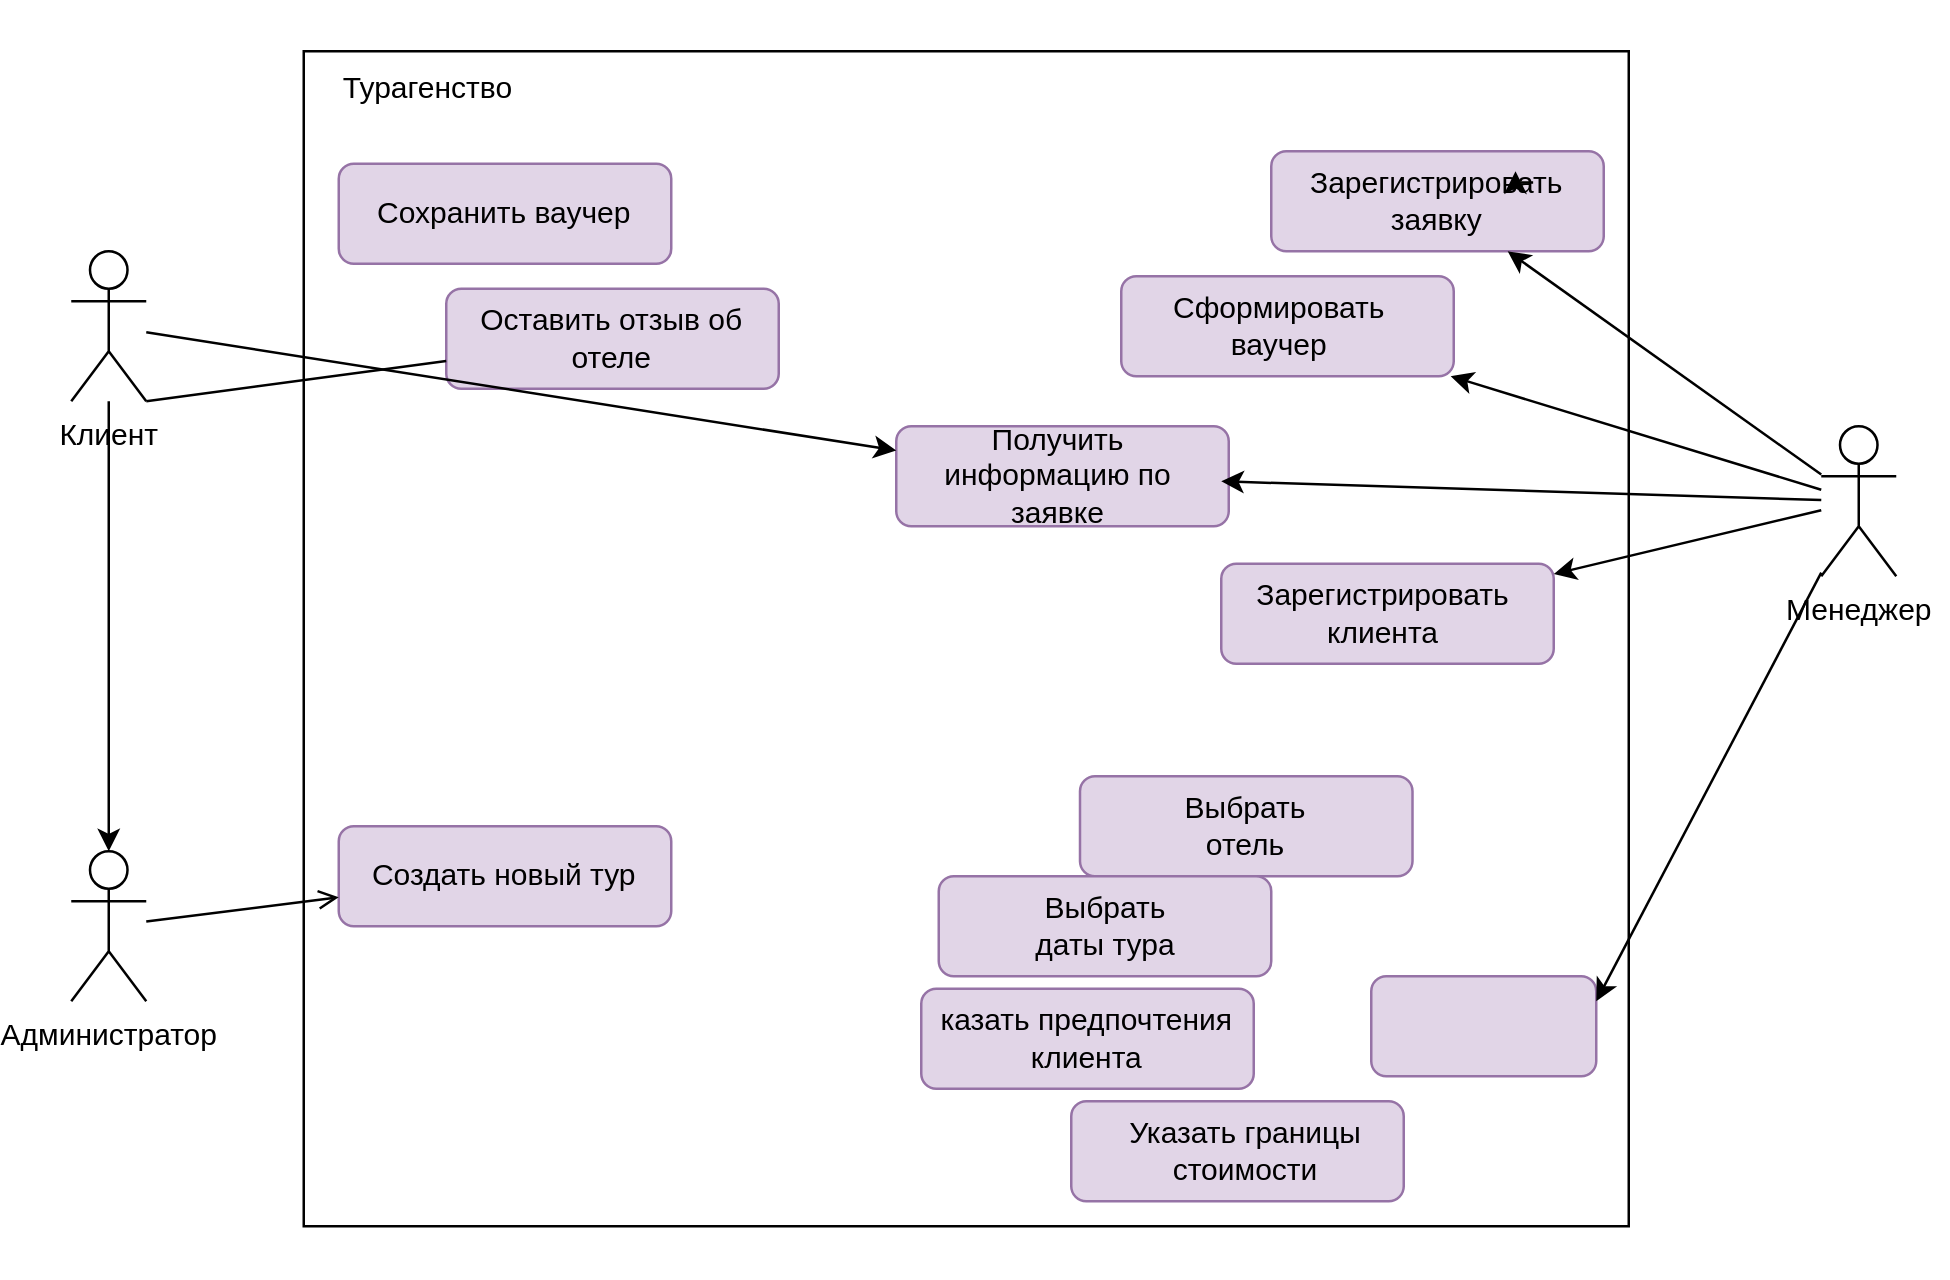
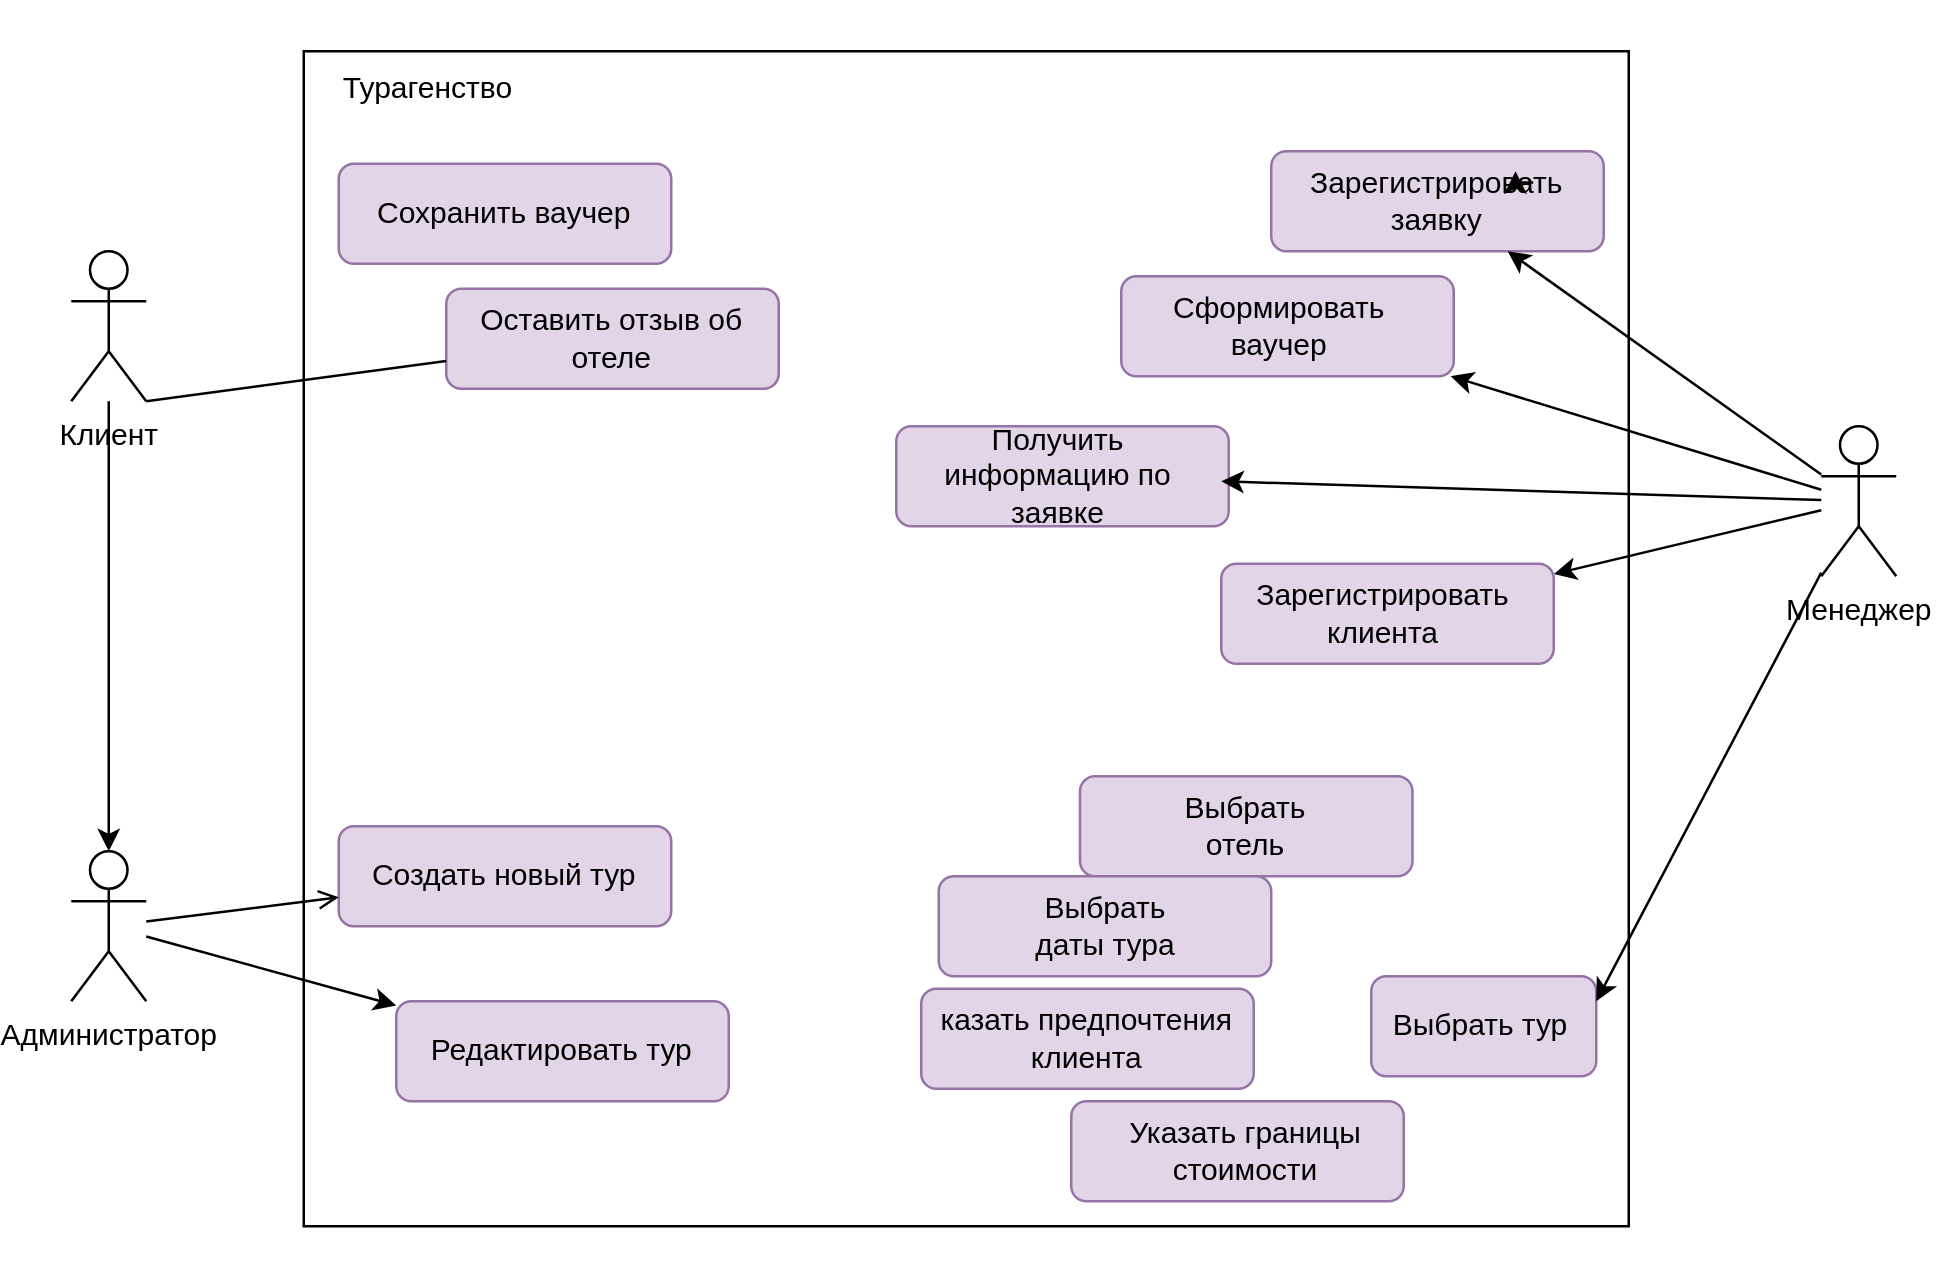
(638, 410) -> none
none -> (263, 969)
none -> (1479, 1026)
none -> (563, 1051)
